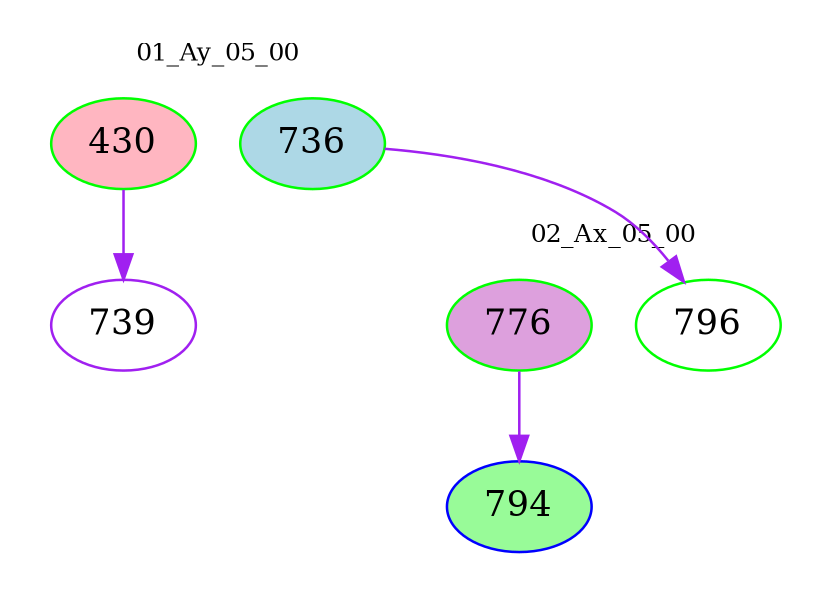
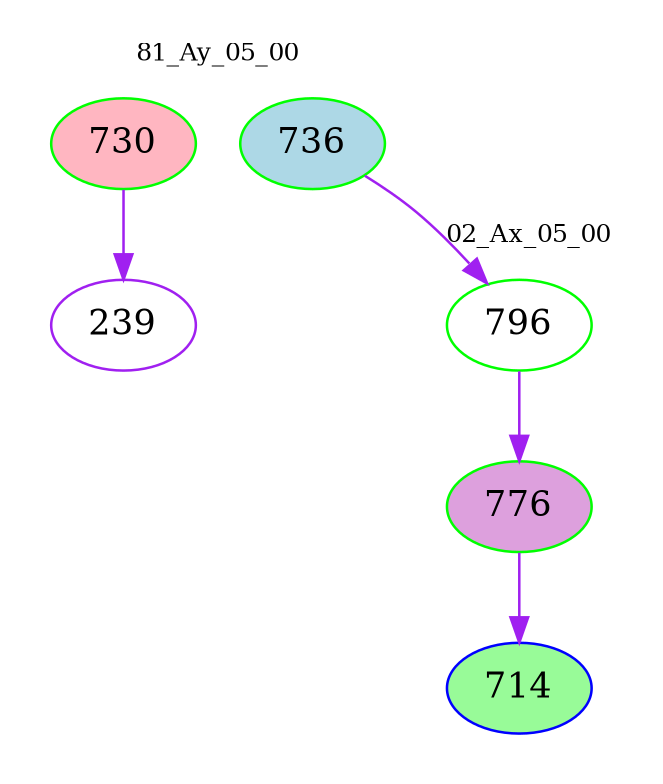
(218, 54) -> (218, 54)
(124, 144) -> (124, 144)
(124, 325) -> (124, 325)
none -> (519, 404)
(519, 507) -> (519, 688)
